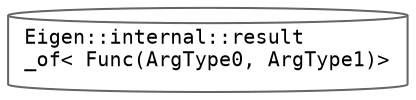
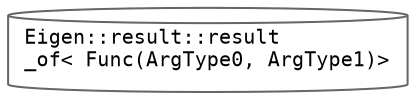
(208, 50) -> (208, 50)
